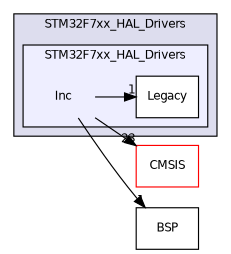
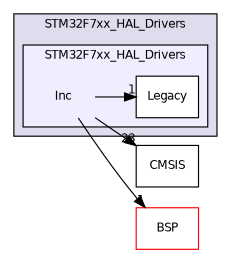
(167, 166) -> (167, 166)
(167, 229) -> (167, 229)
